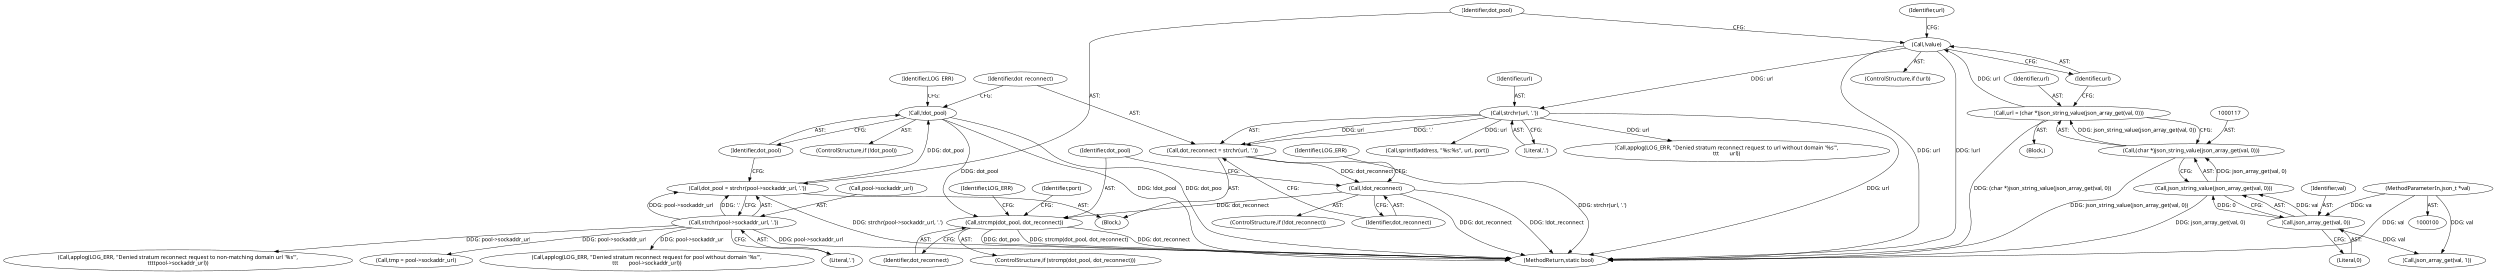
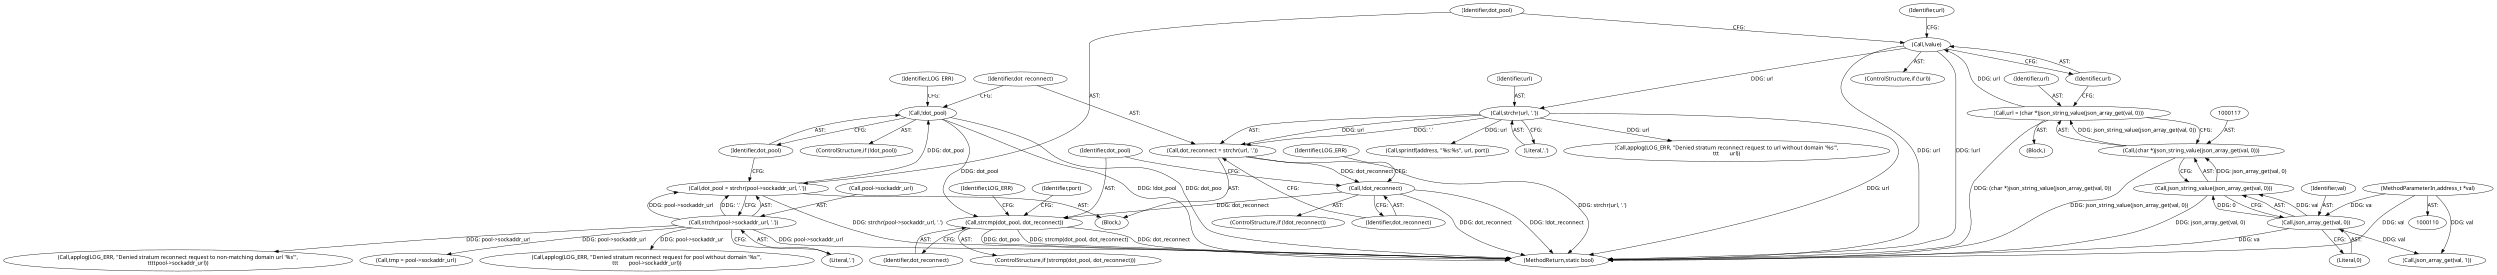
(2428, 189) -> (2428, 189)
(2428, 223) -> (2428, 223)
none -> (2019, 252)
